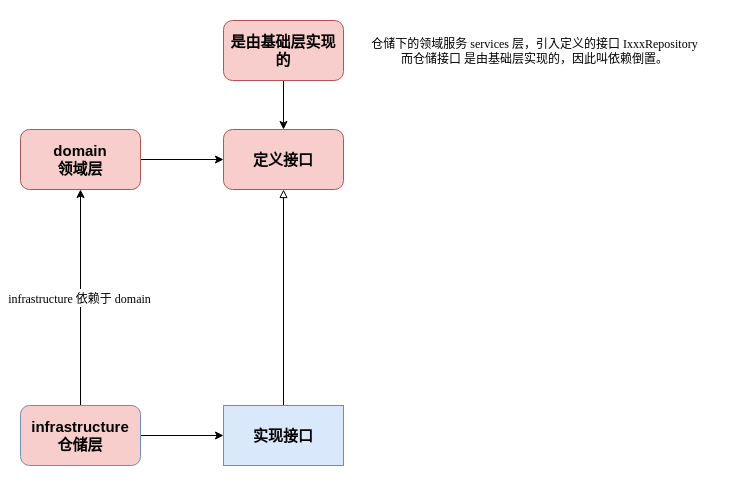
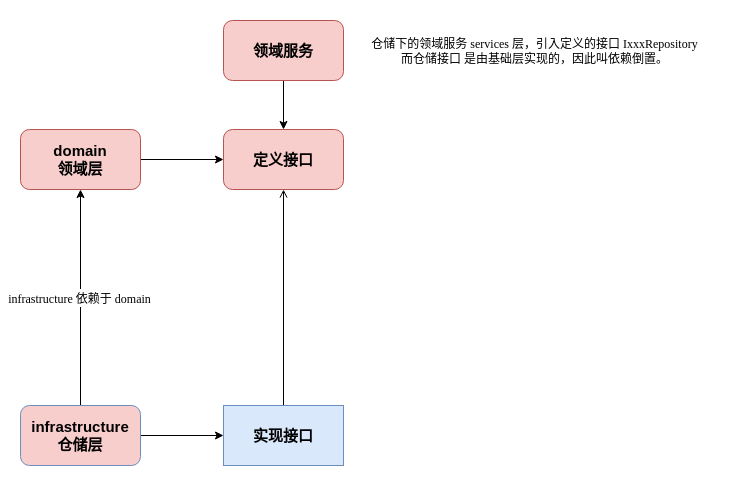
(284, 51) -> (284, 51)
(284, 199) -> (284, 196)
